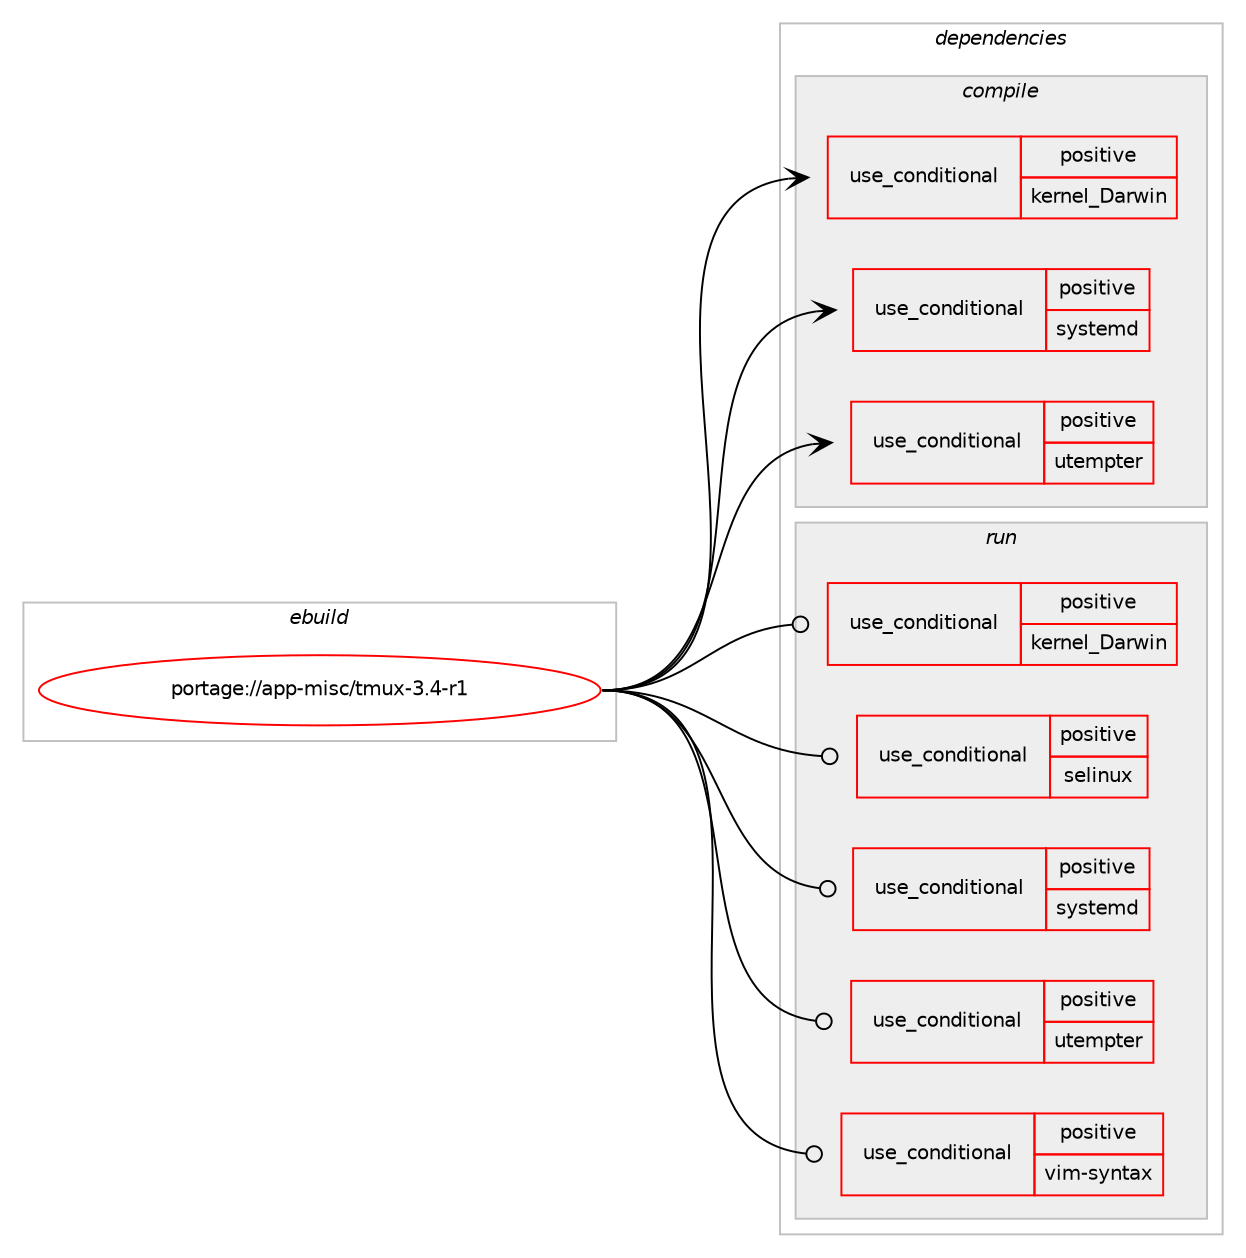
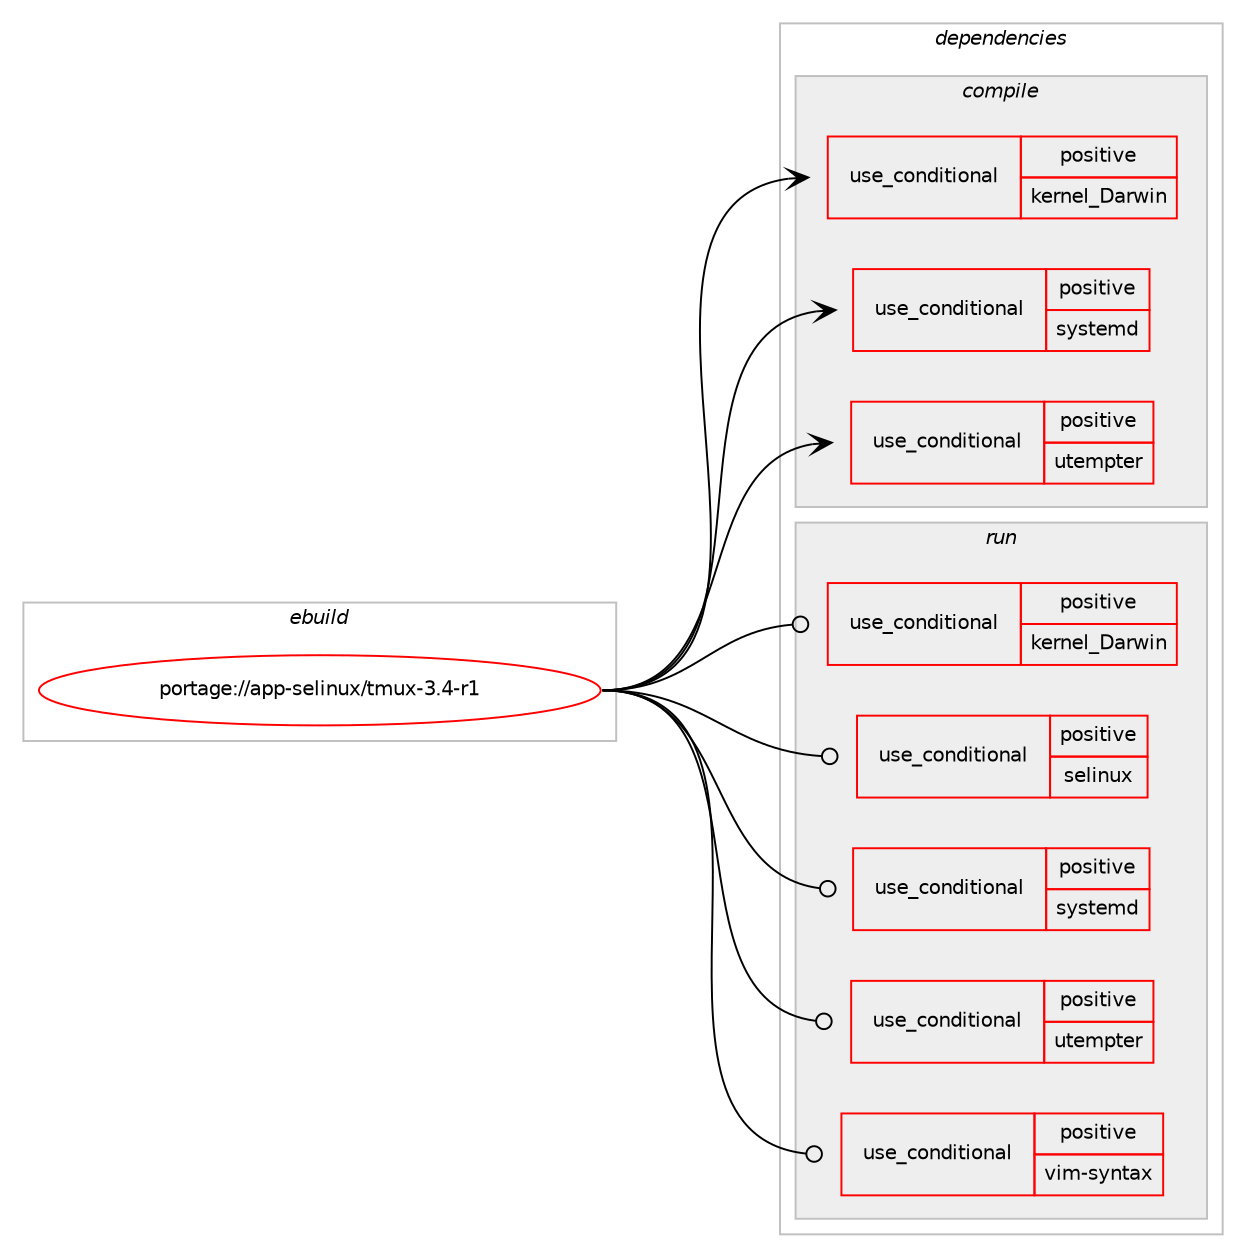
(320, 690) -> (320, 690)
